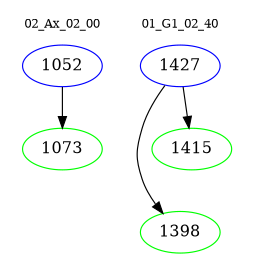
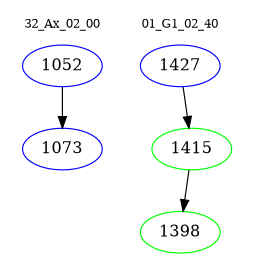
(62, 25) -> (62, 25)
(138, 144) -> (187, 185)
(62, 149) -> (62, 149)
